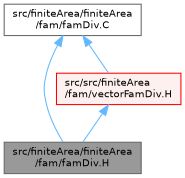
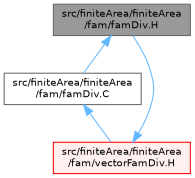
(119, 89) -> (122, 158)
(45, 94) -> (94, 59)
